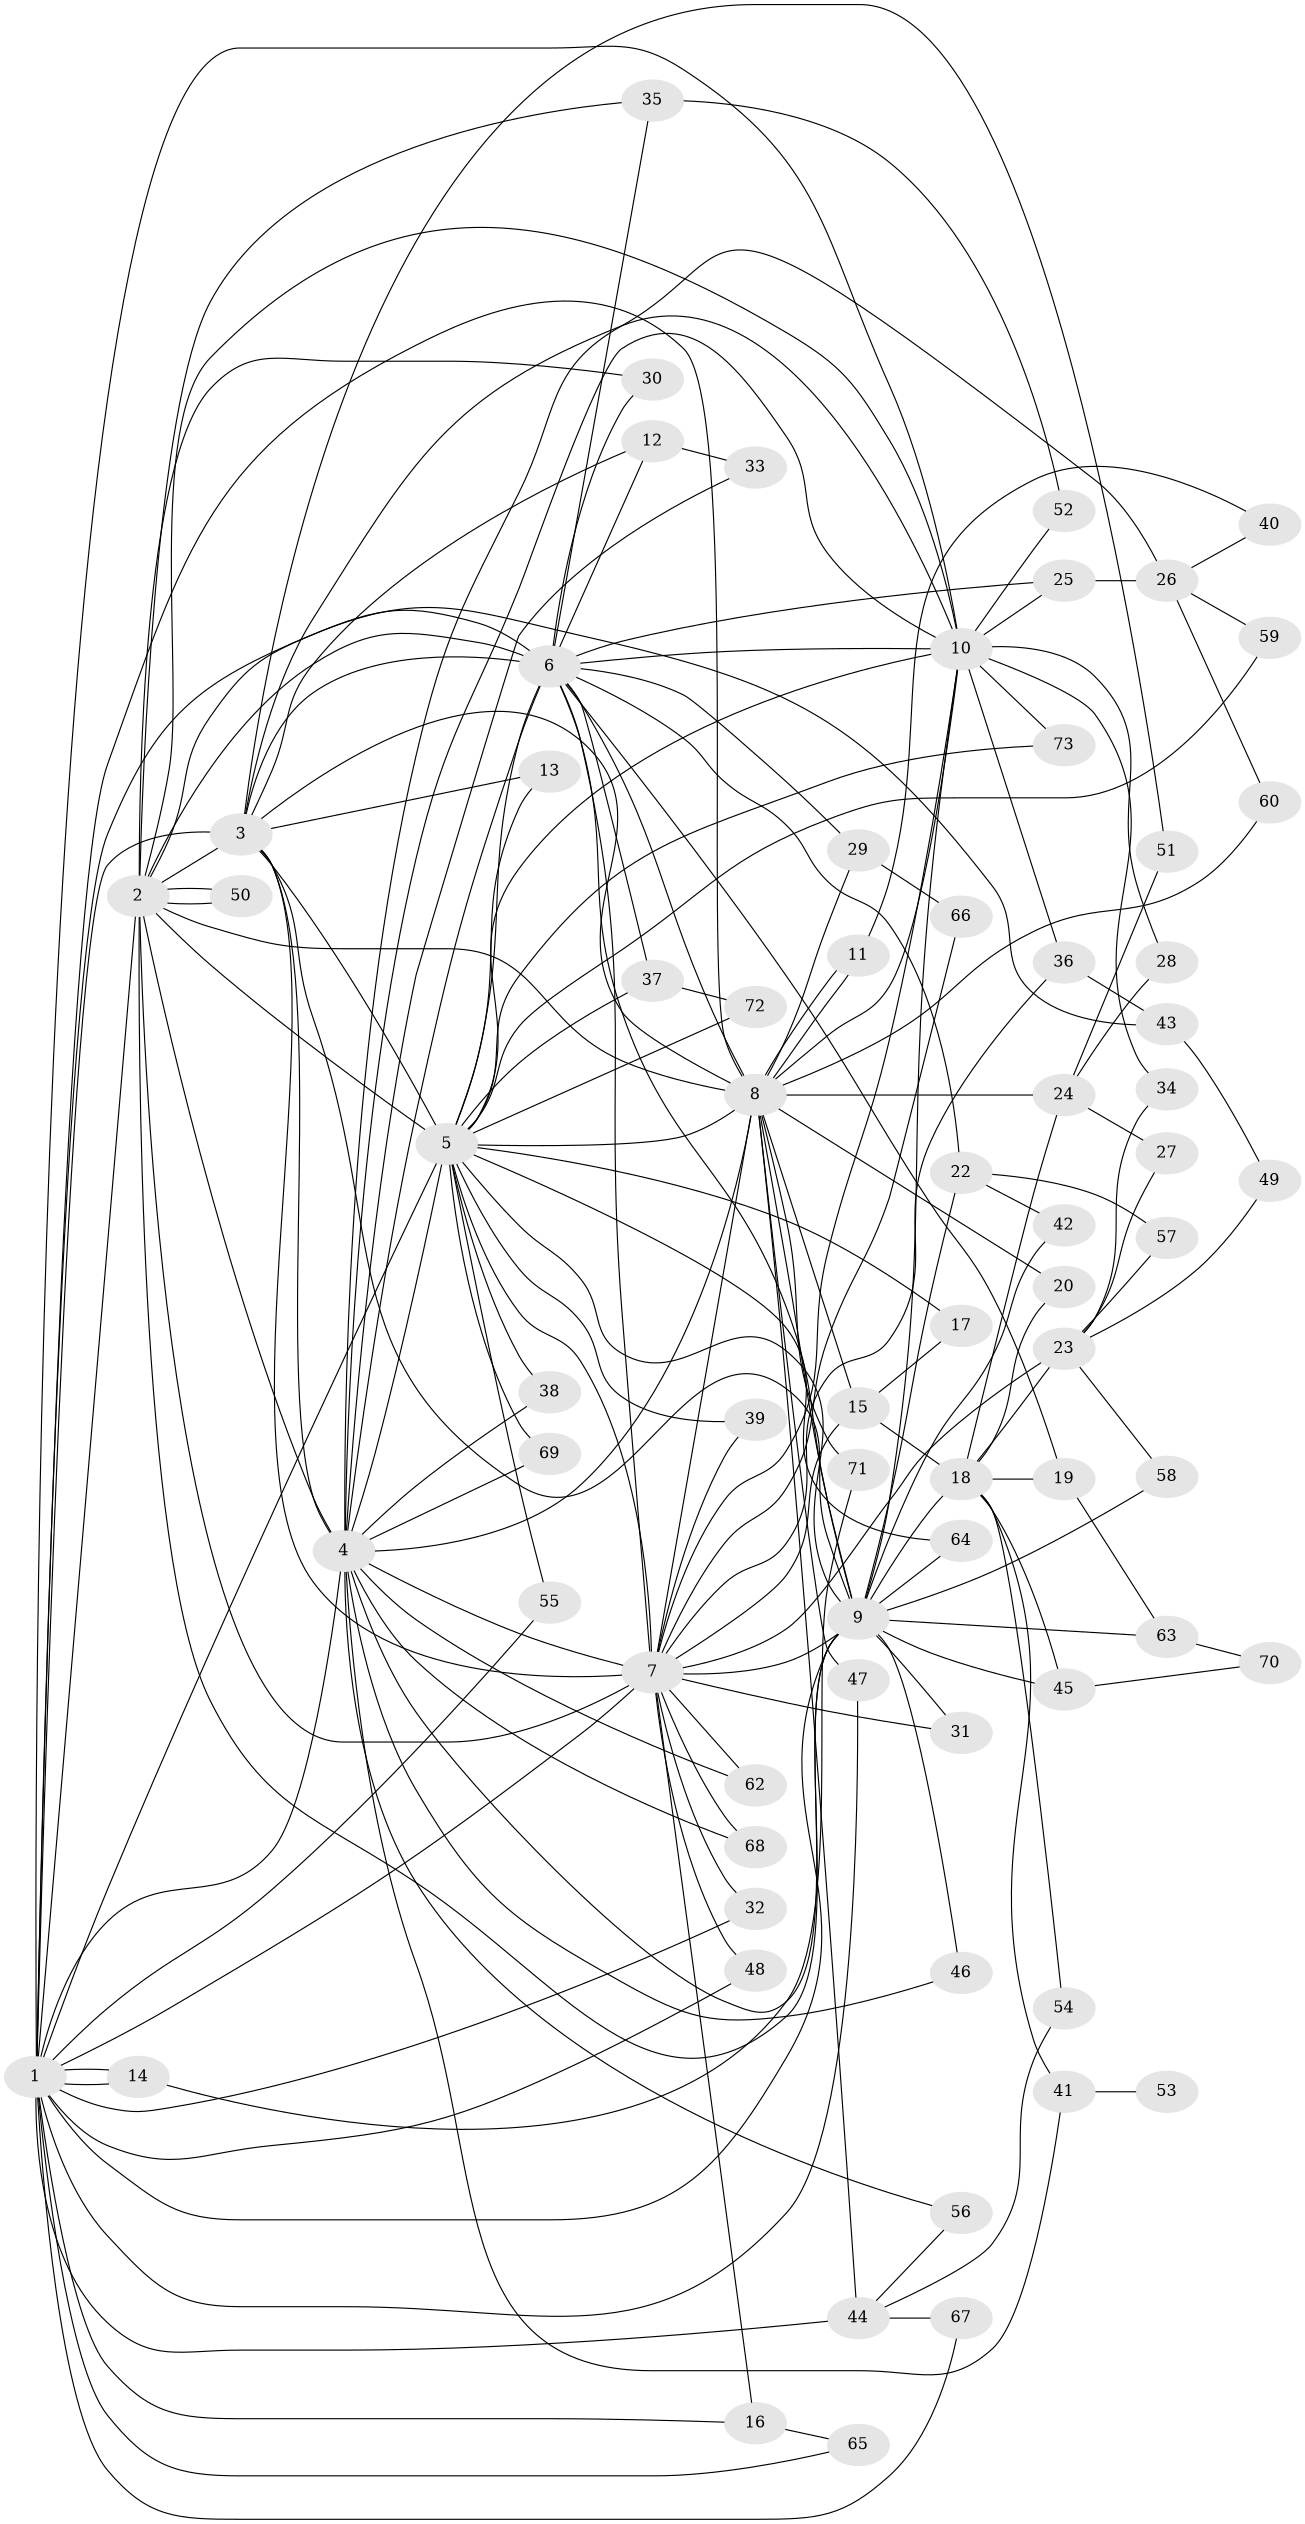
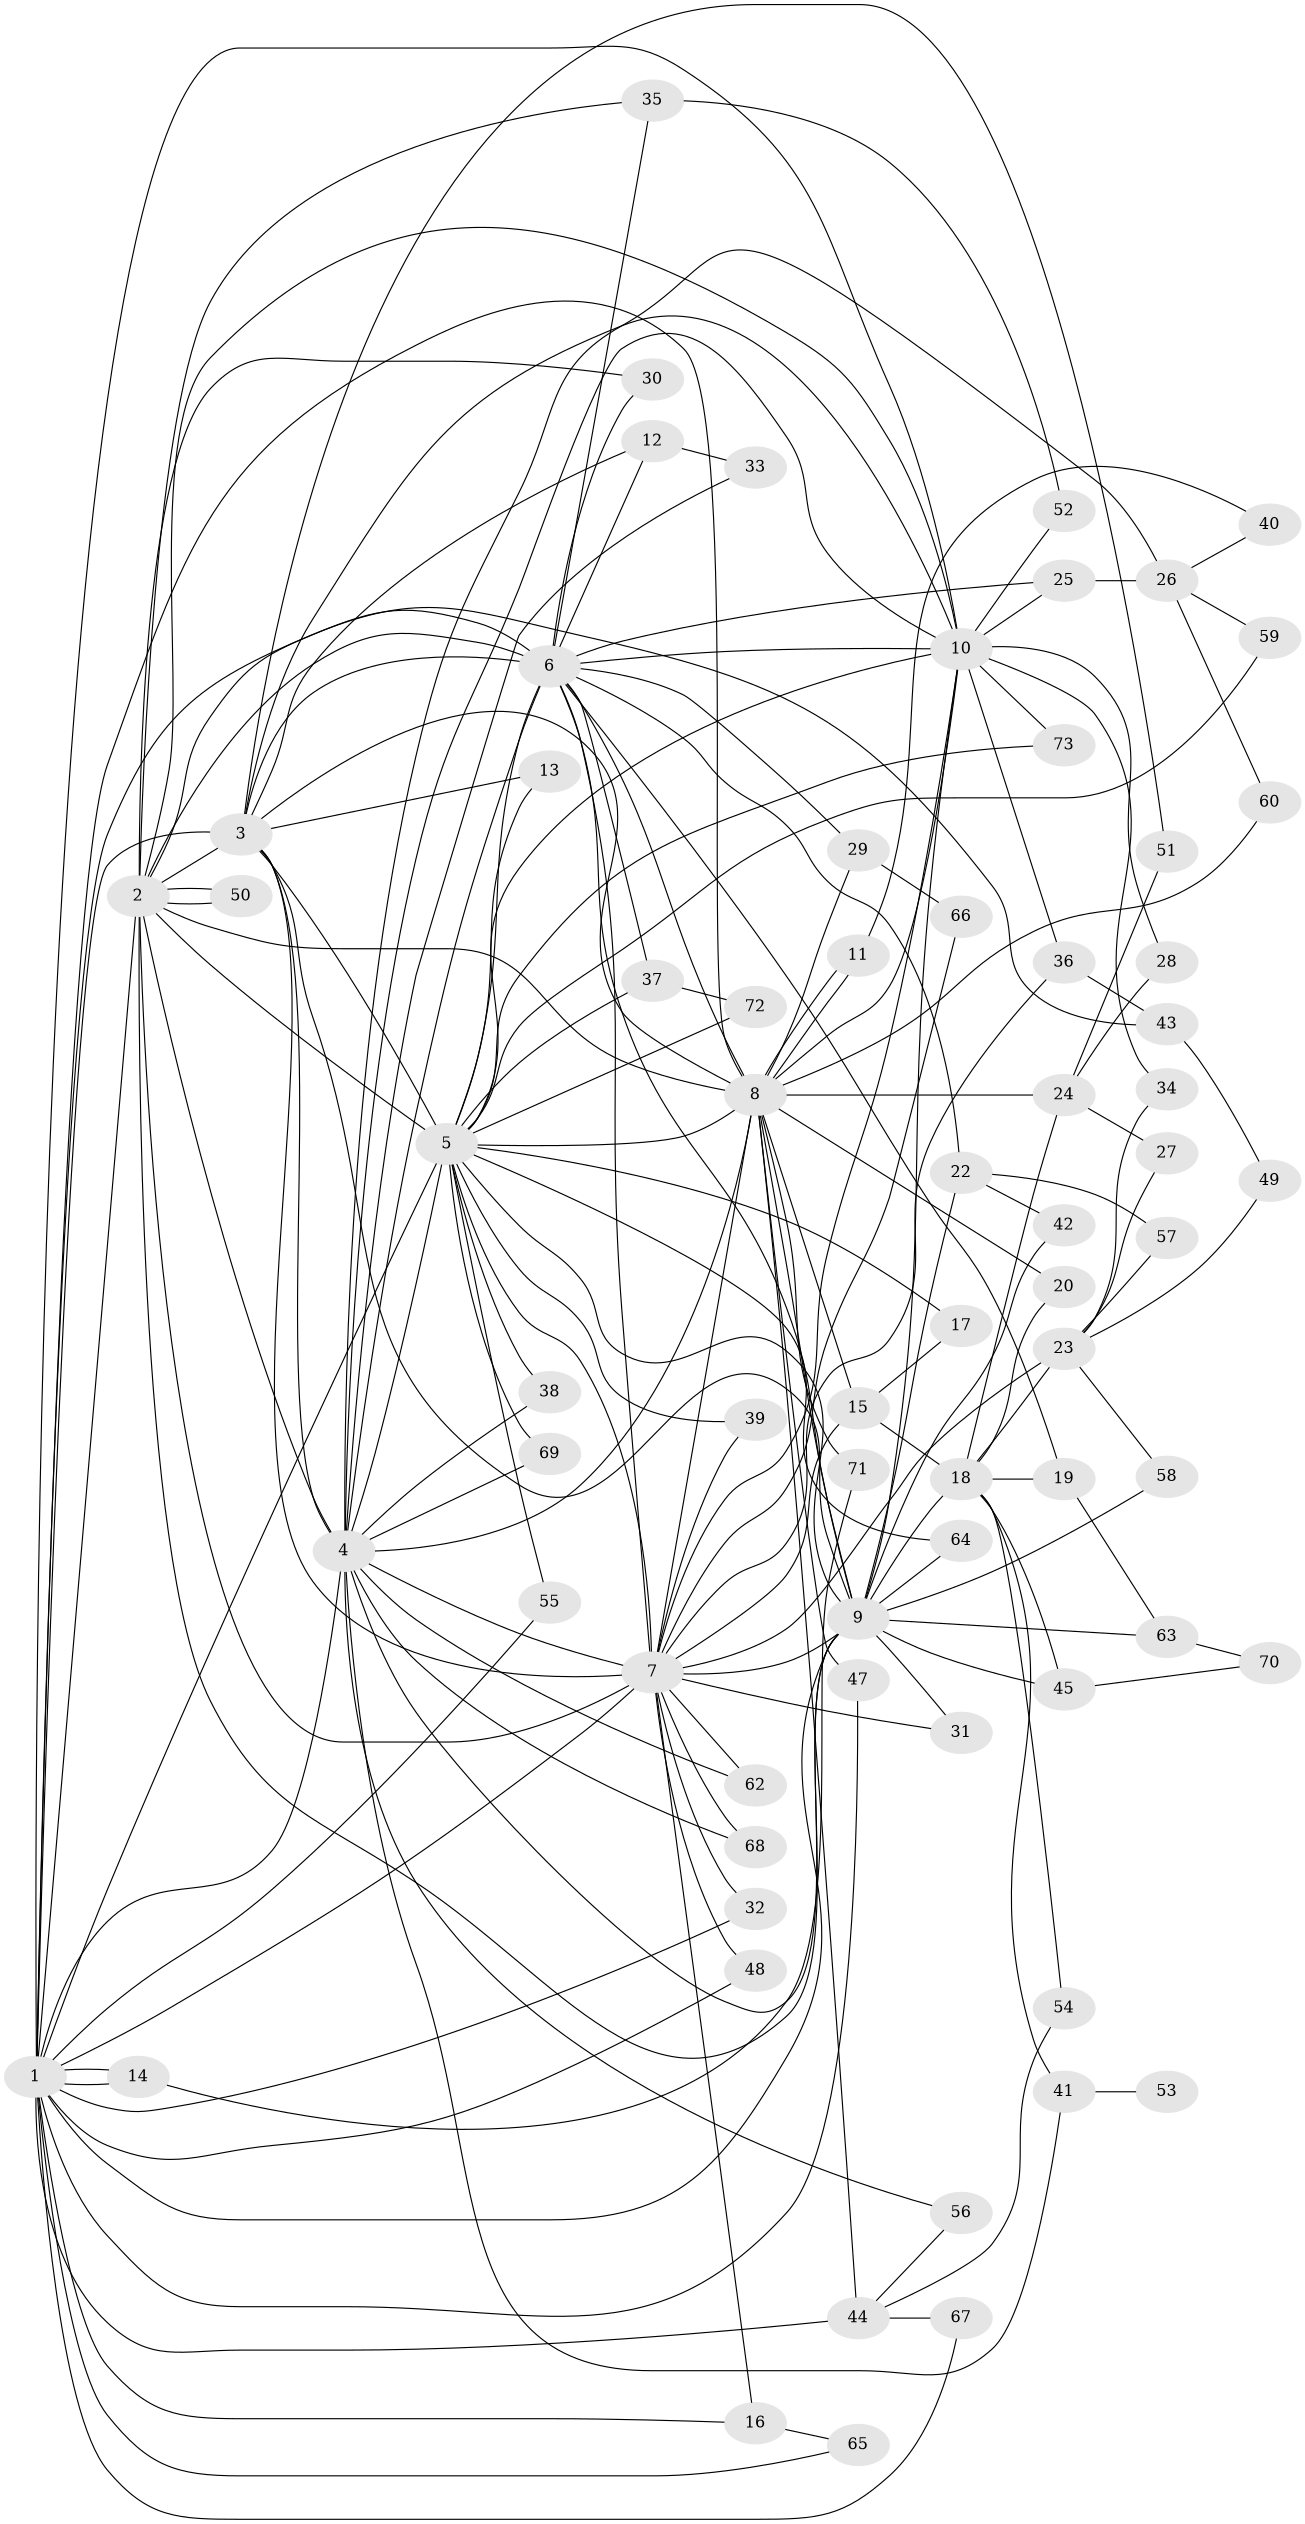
(961, 1973) -> none
